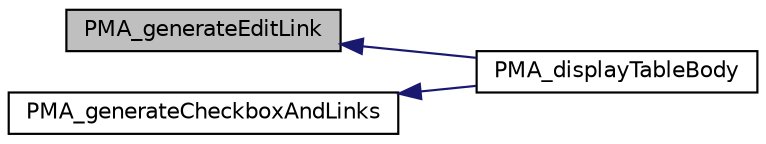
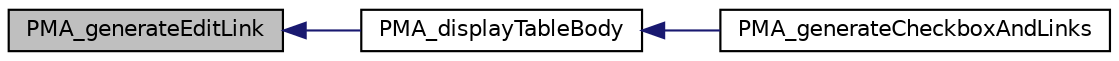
(449, 89) -> (692, 30)
